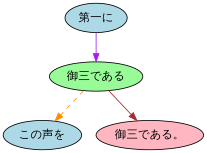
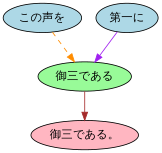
(72, 103) -> (61, 44)
